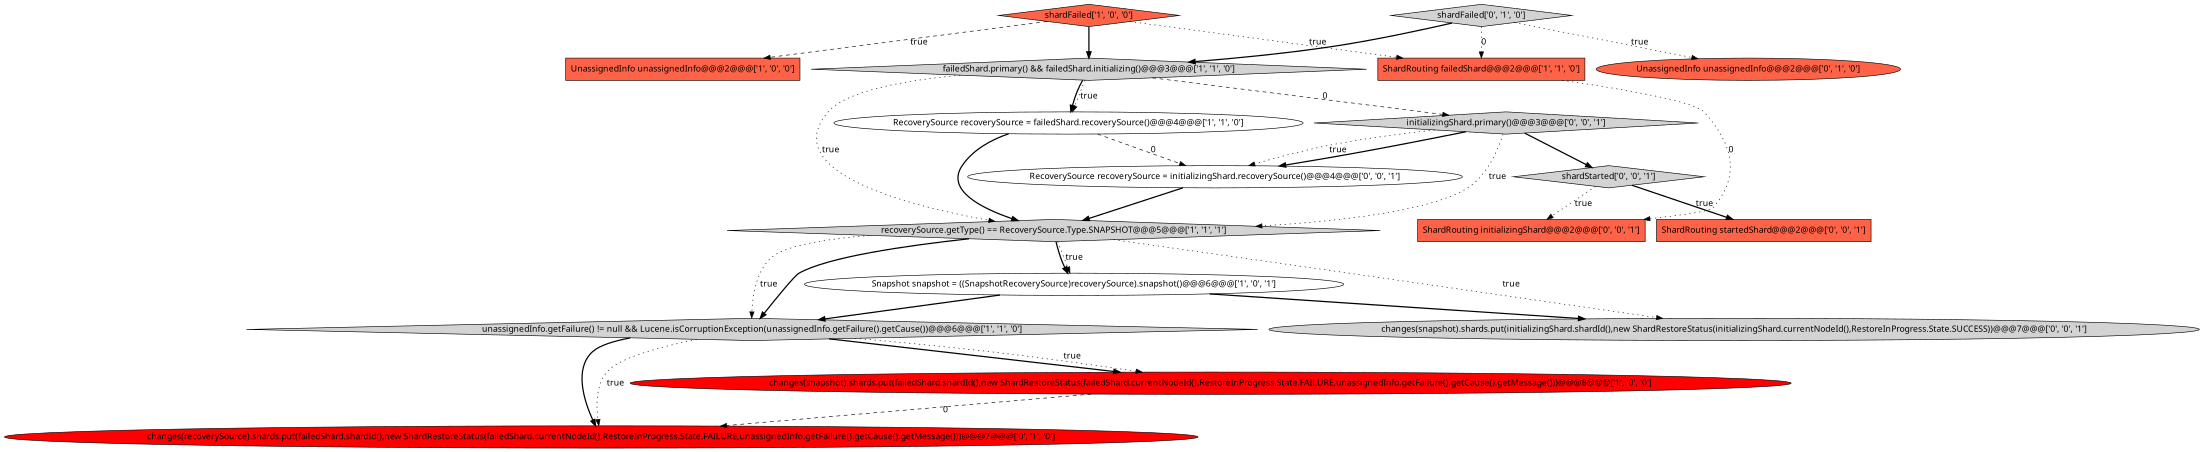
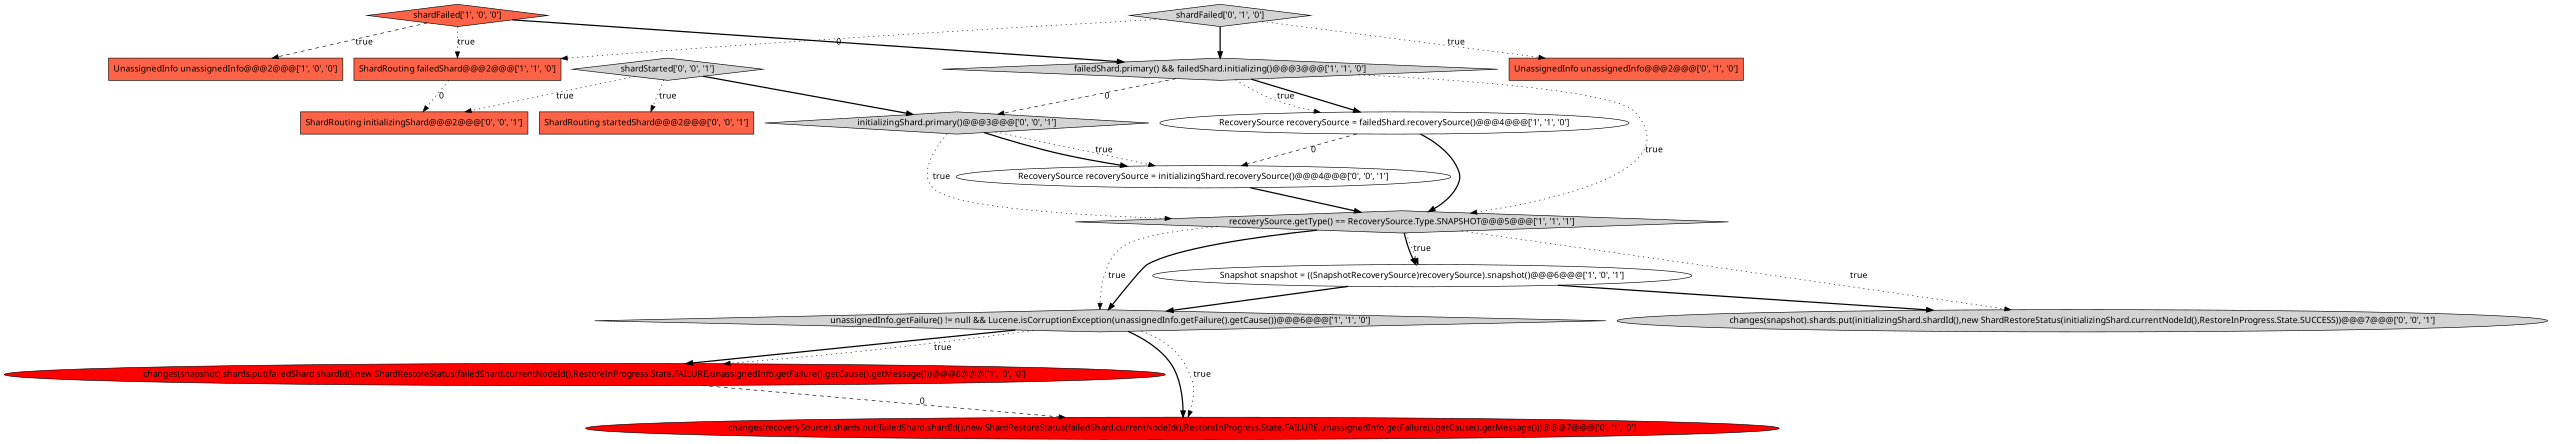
(1748, 69) -> (1626, 69)
(1555, 149) -> (805, 95)
(1679, 201) -> (658, 93)
